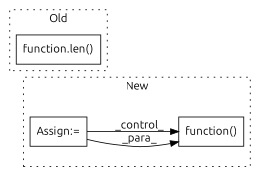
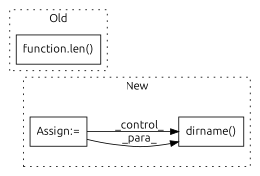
(211, 132) -> (211, 132)
